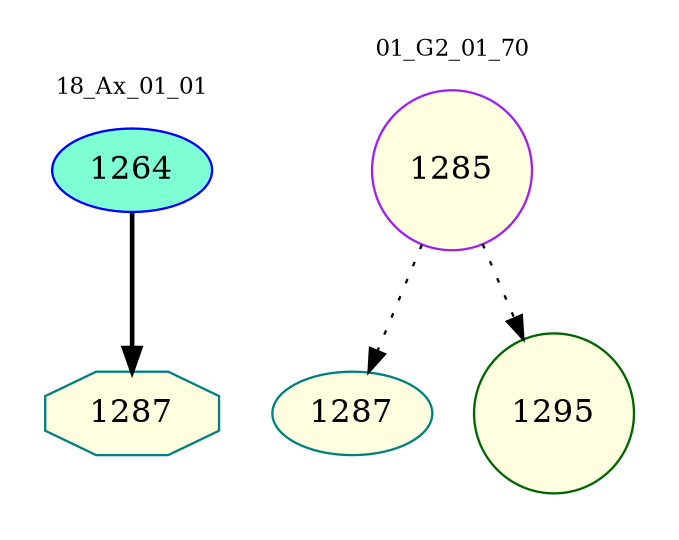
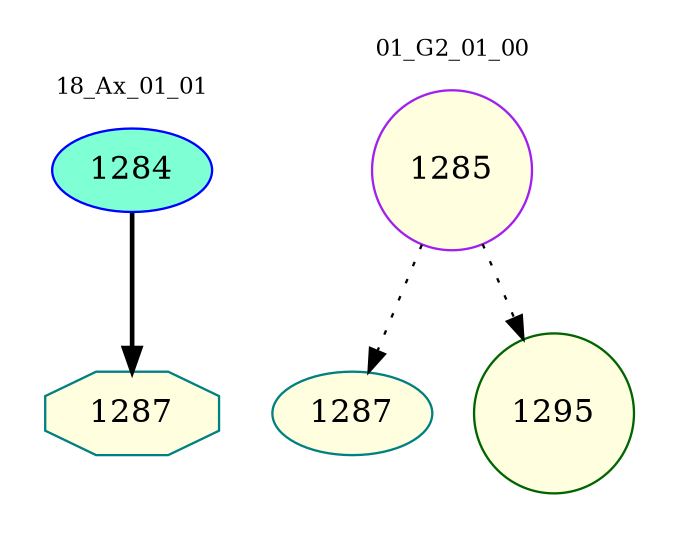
(453, 50) -> (453, 50)
(132, 170) -> (132, 170)
